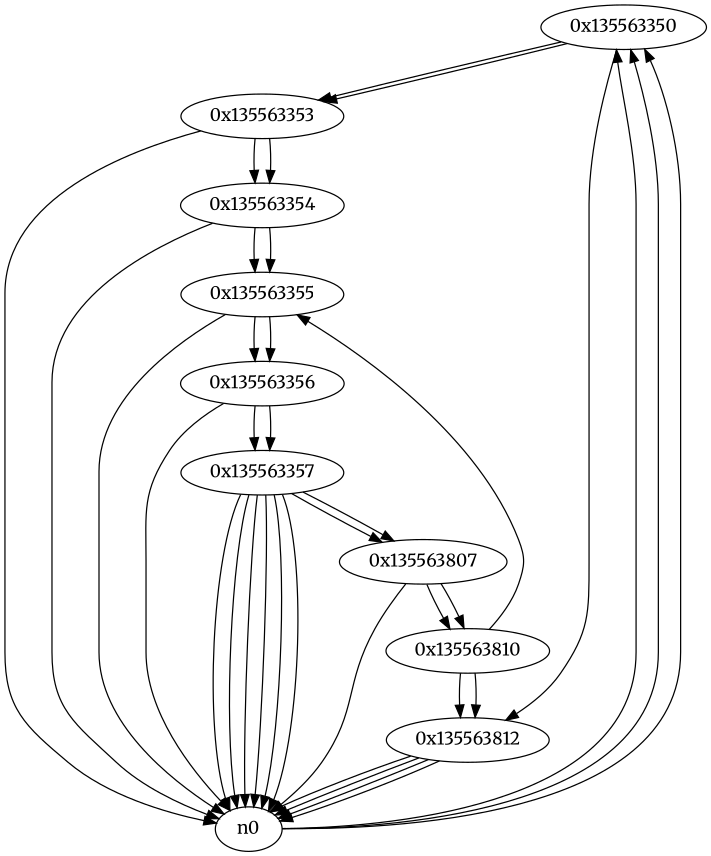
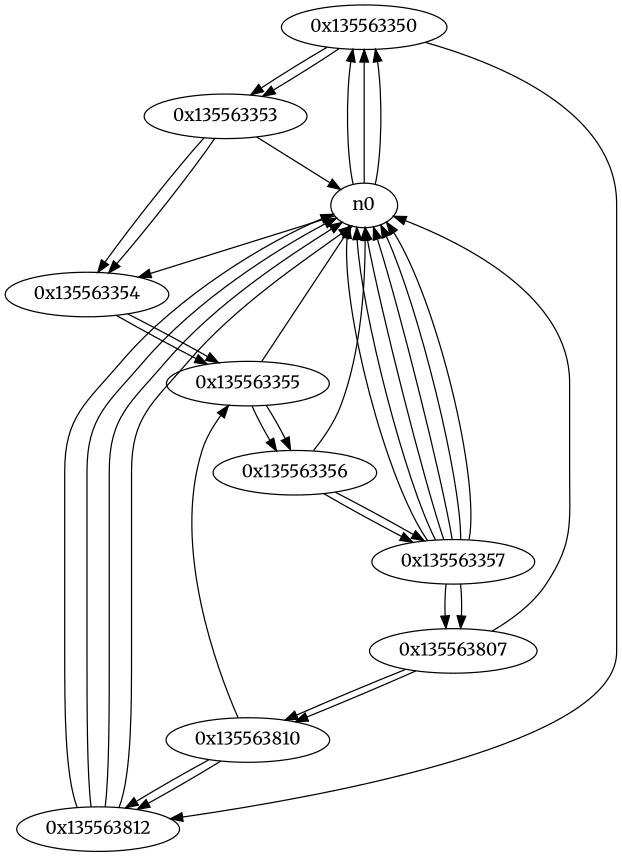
(52, 517) -> (242, 245)
